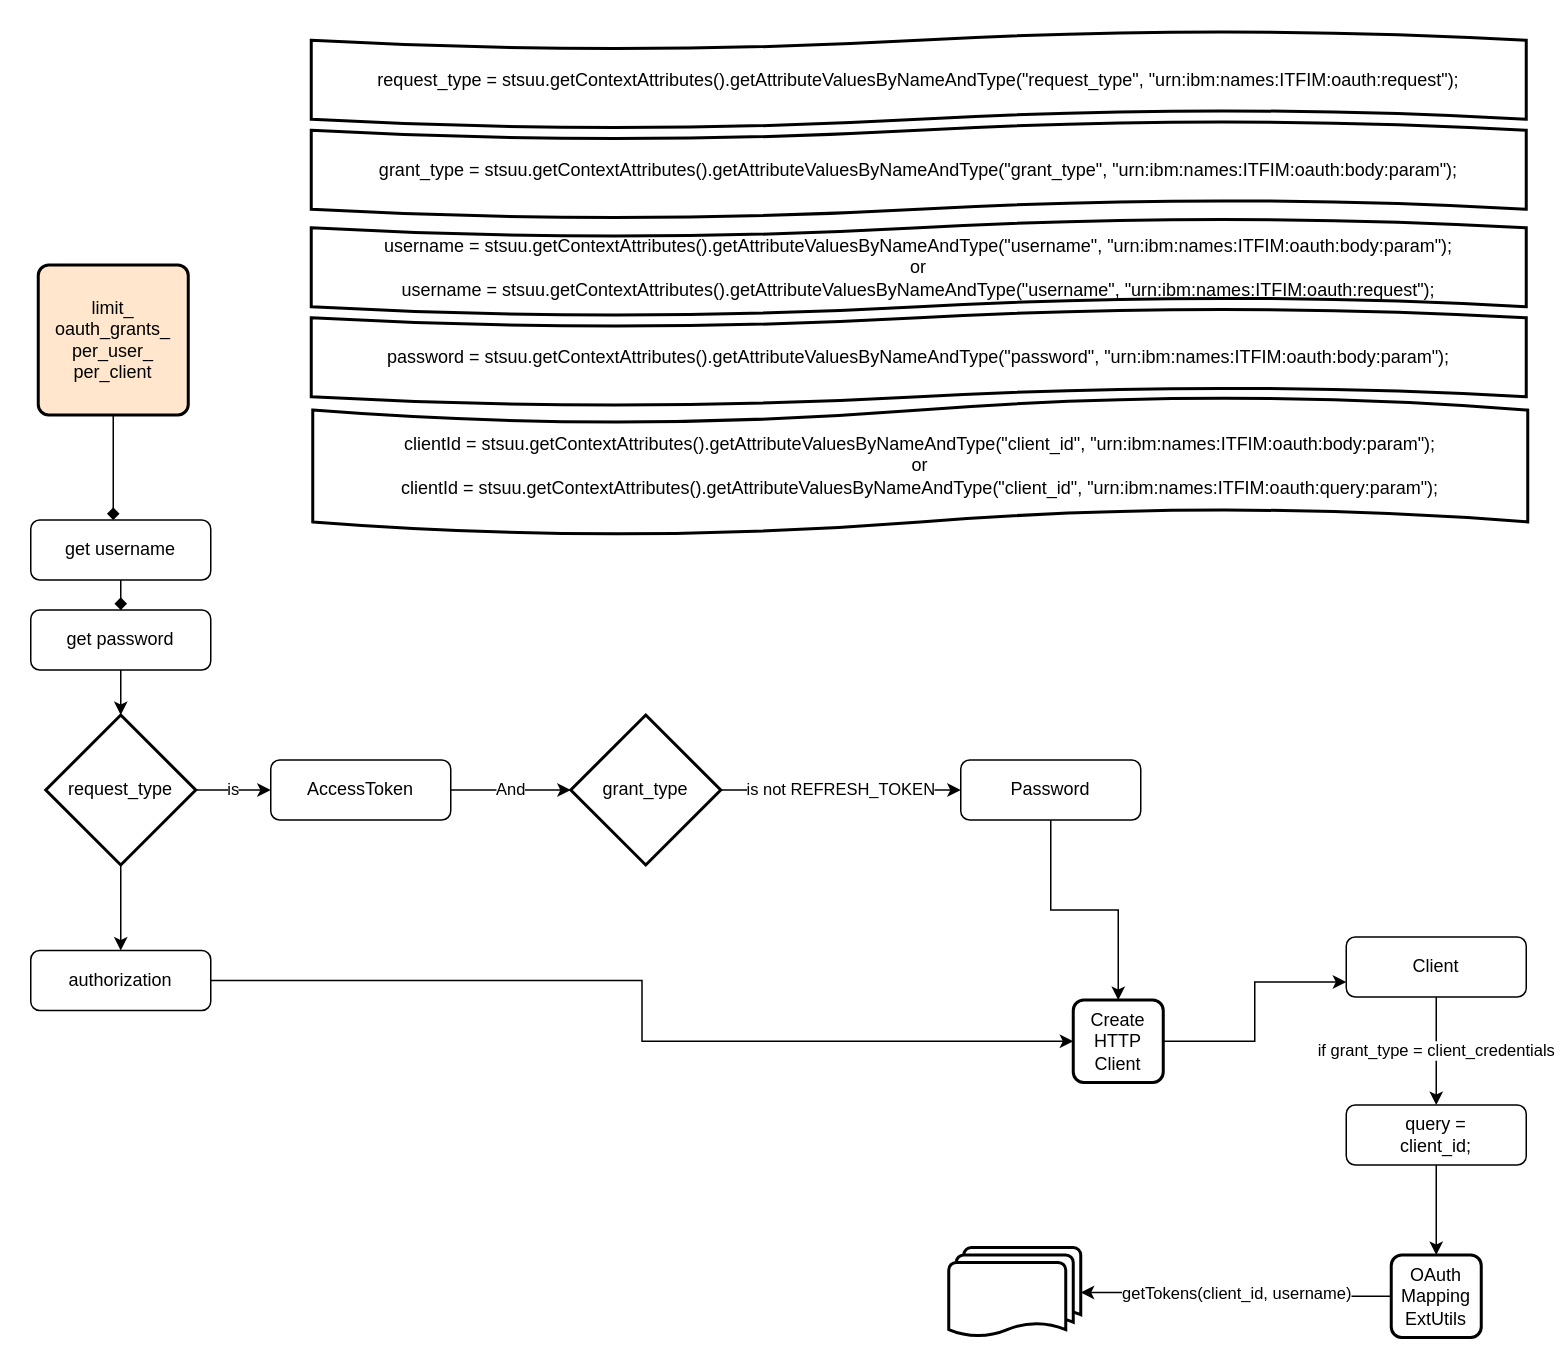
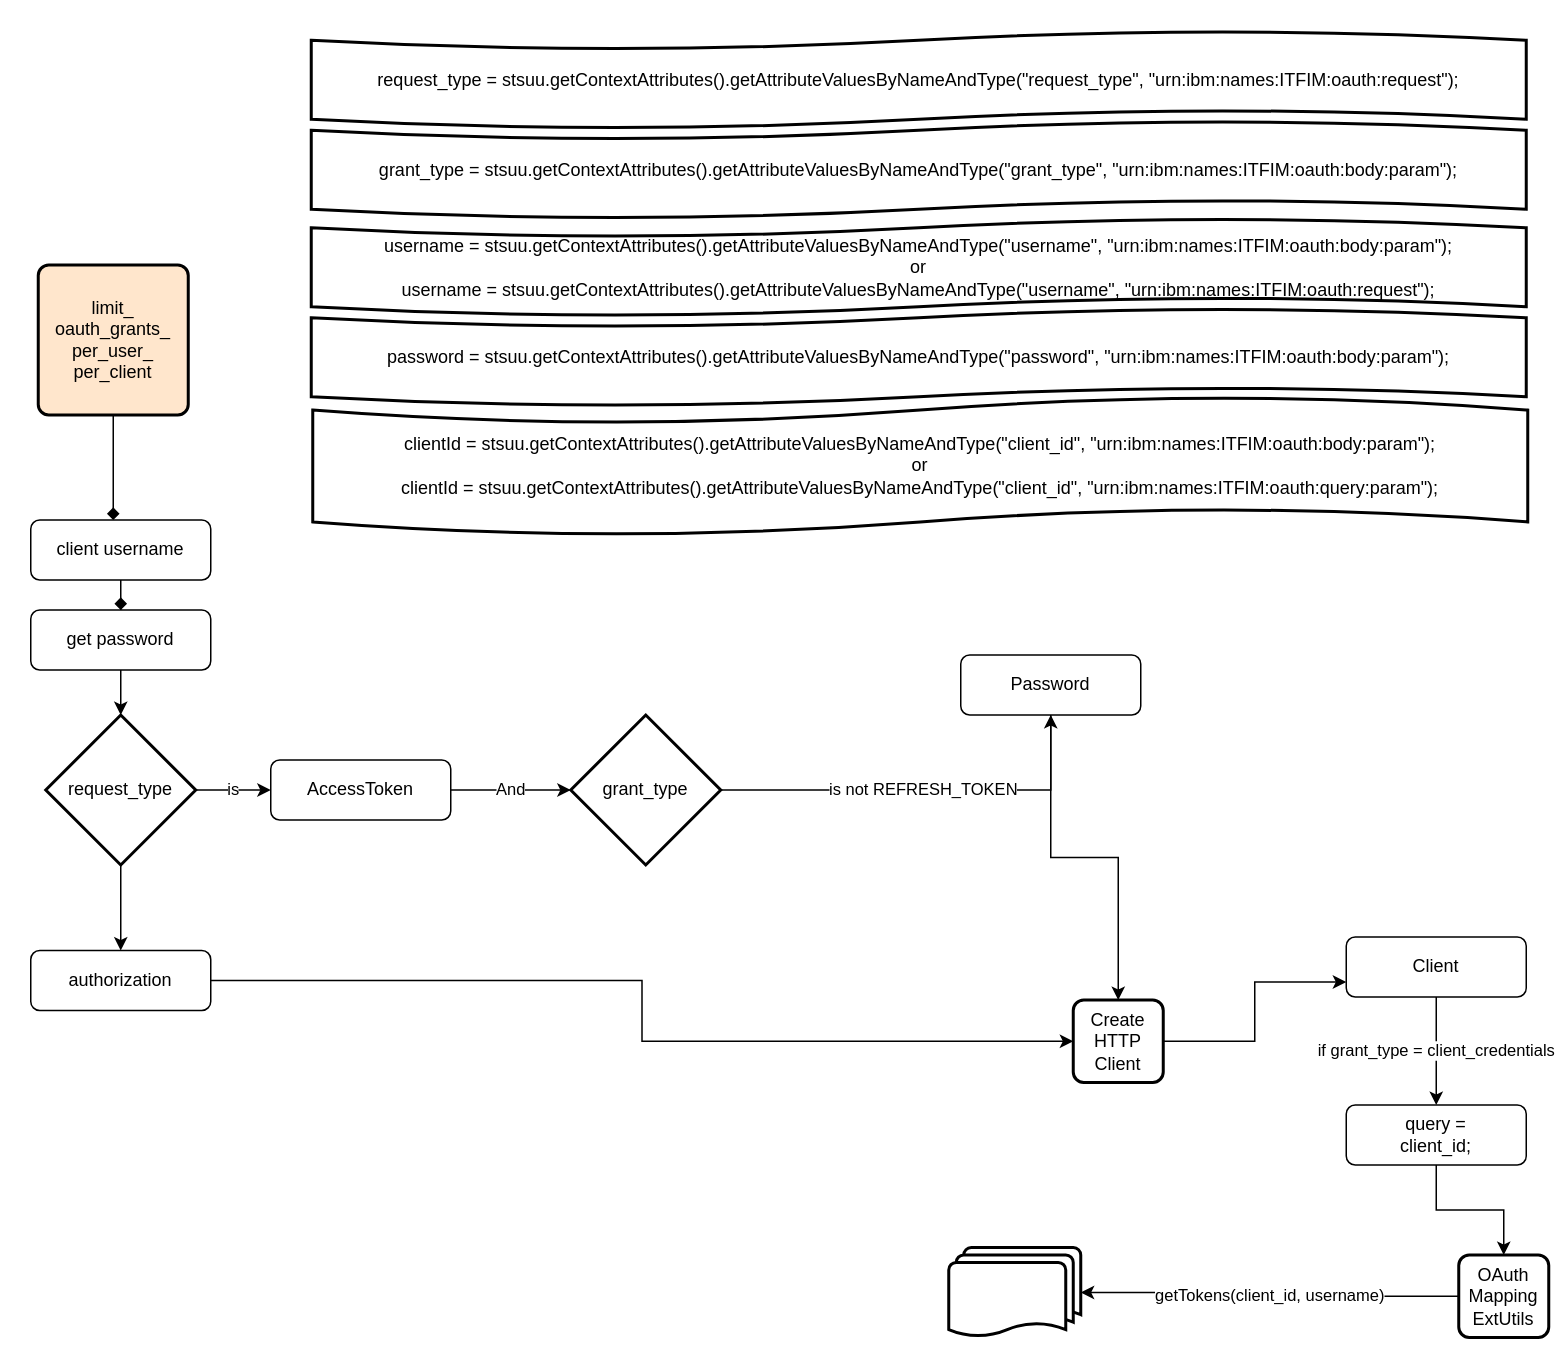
(121, 550) -> (121, 550)
(1051, 790) -> (1051, 685)
(1436, 1296) -> (1504, 1296)
